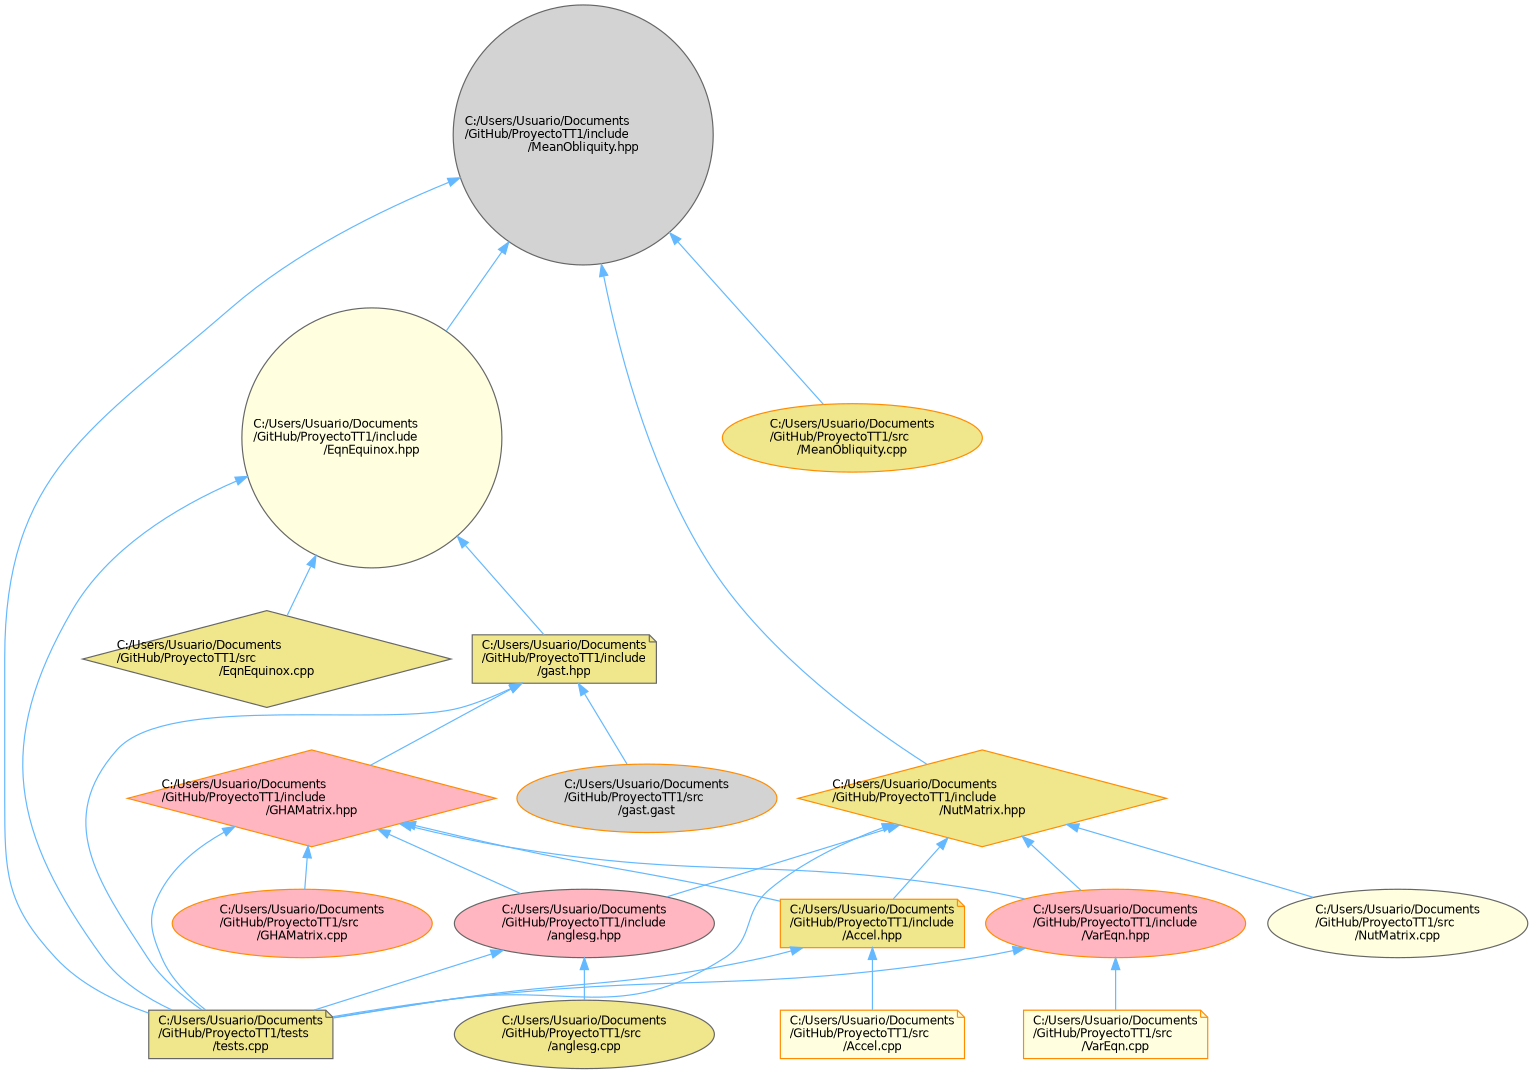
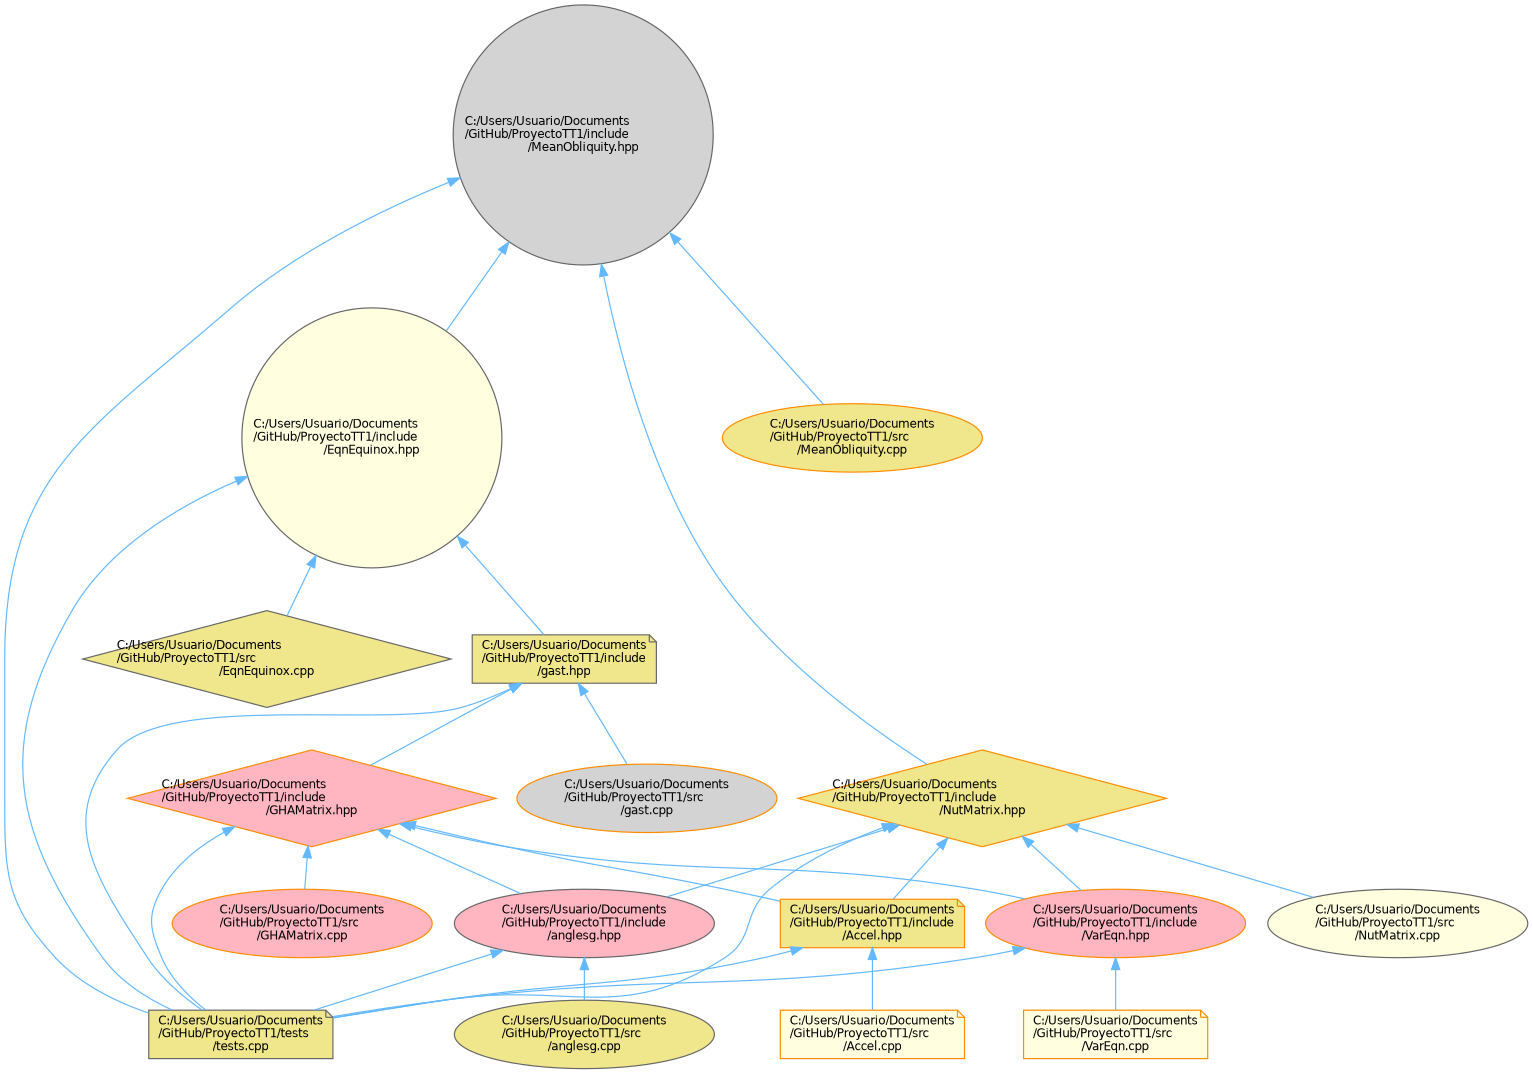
(647, 798) -> (647, 798)
